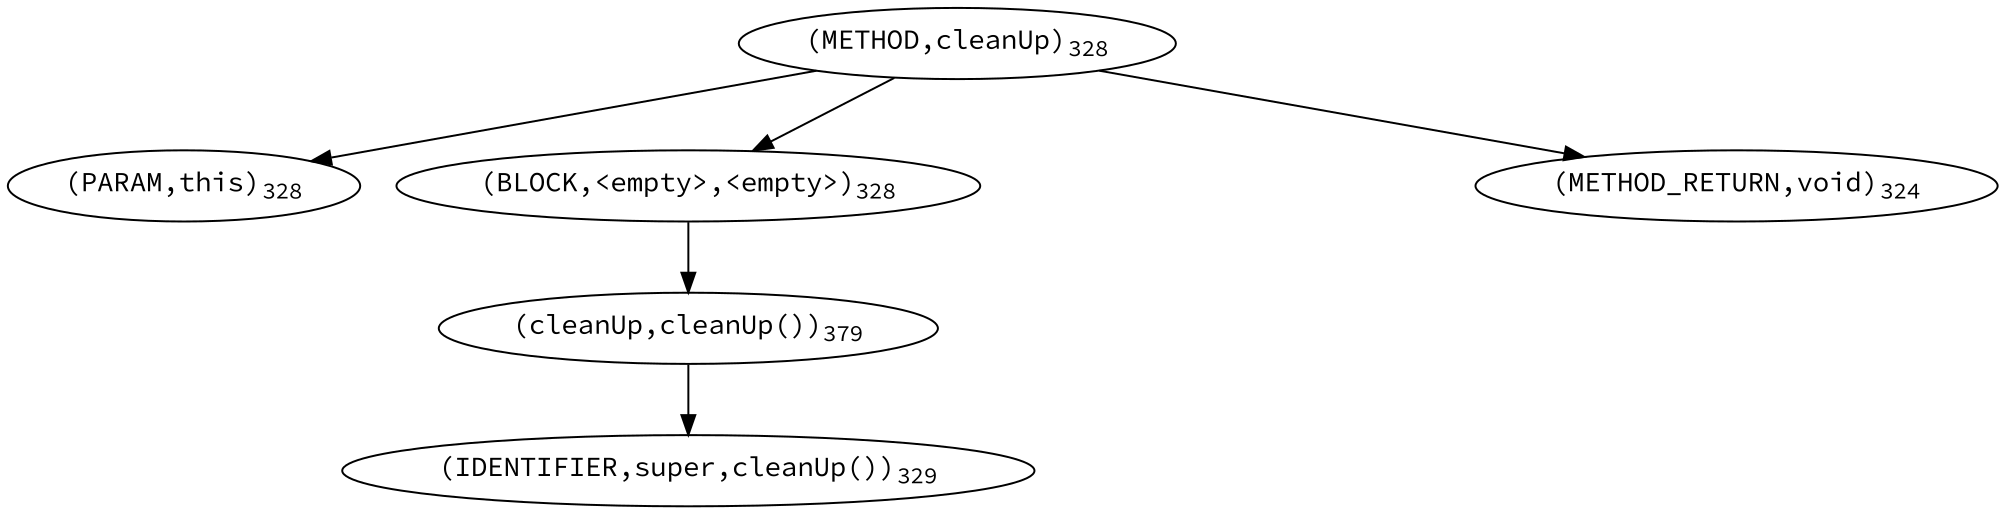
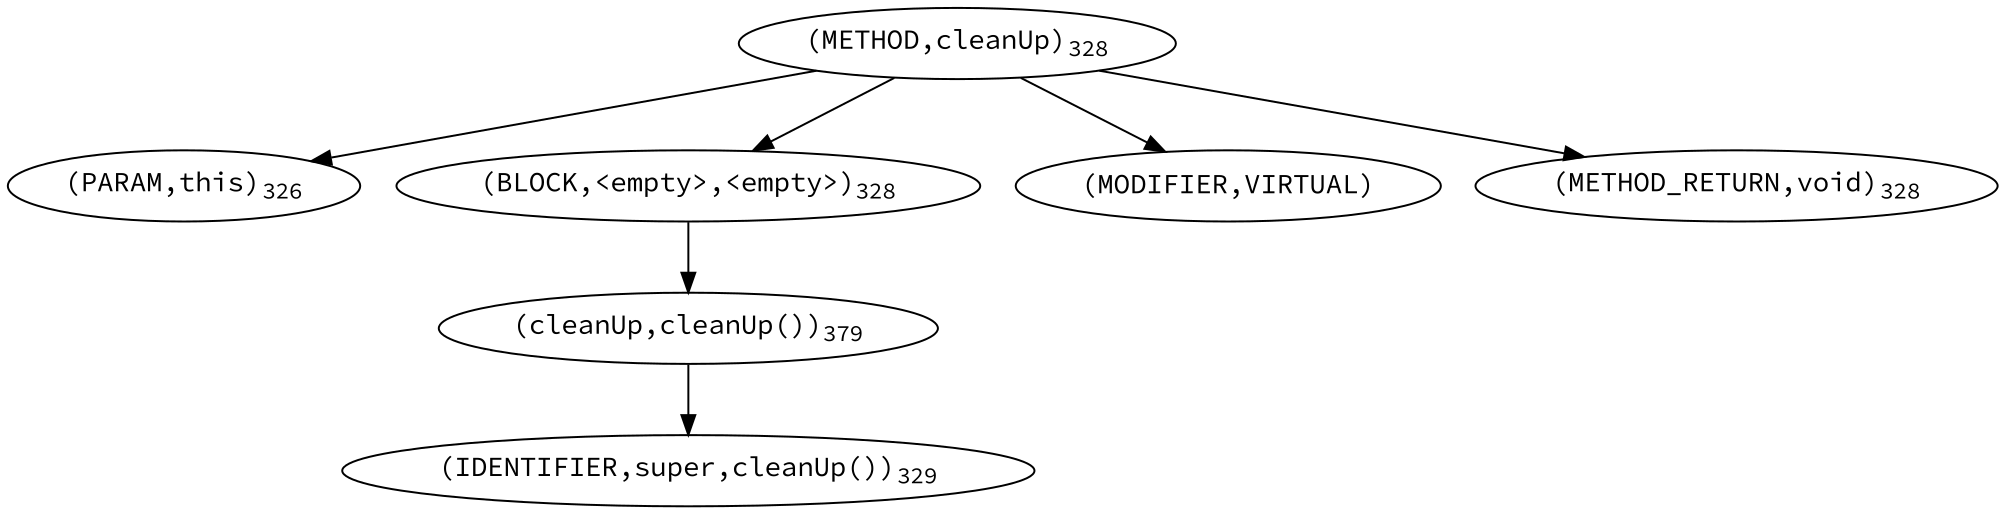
(283, 183) -> (283, 183)
(1901, 183) -> (1901, 183)
none -> (1228, 186)
